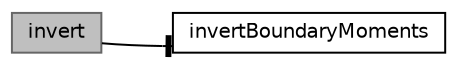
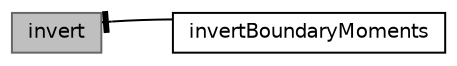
(132, 45) -> (142, 20)
